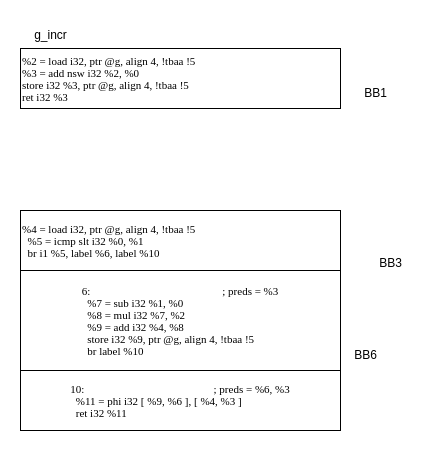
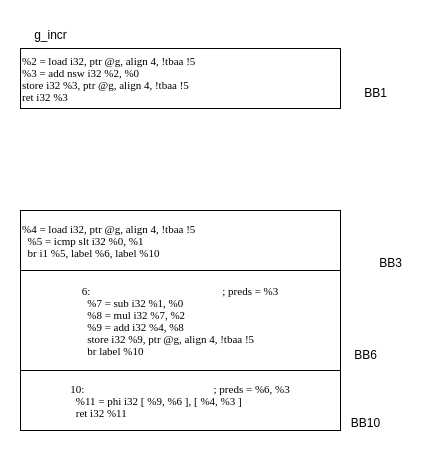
none -> (366, 424)
